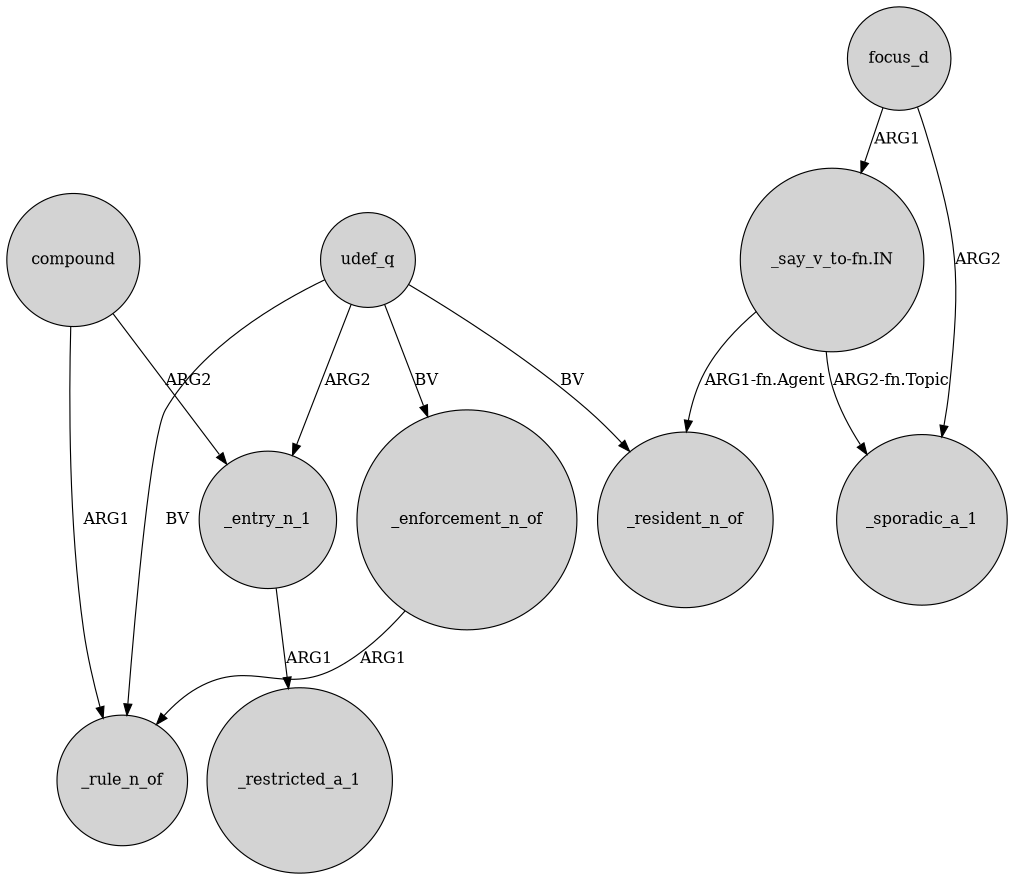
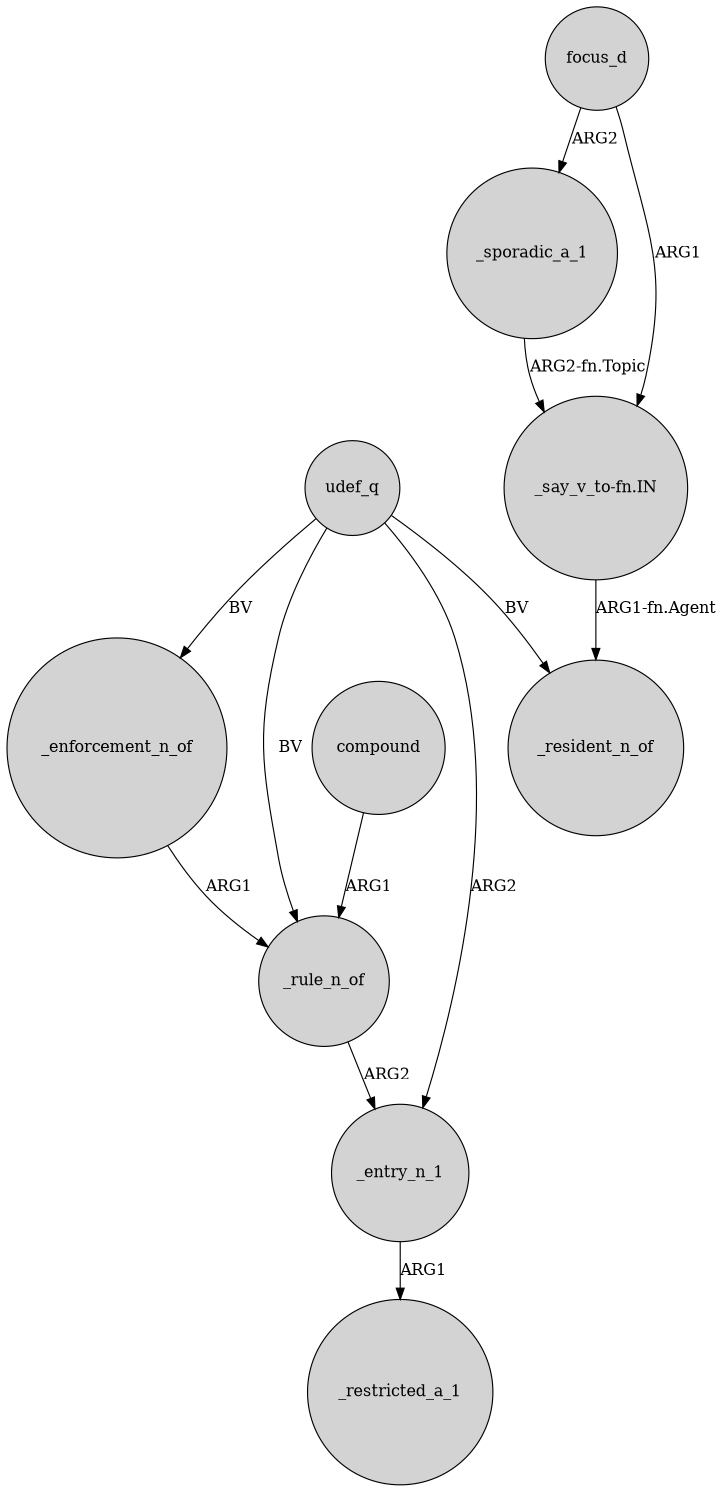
(166, 384) -> (359, 1070)
(837, 400) -> (529, 371)
